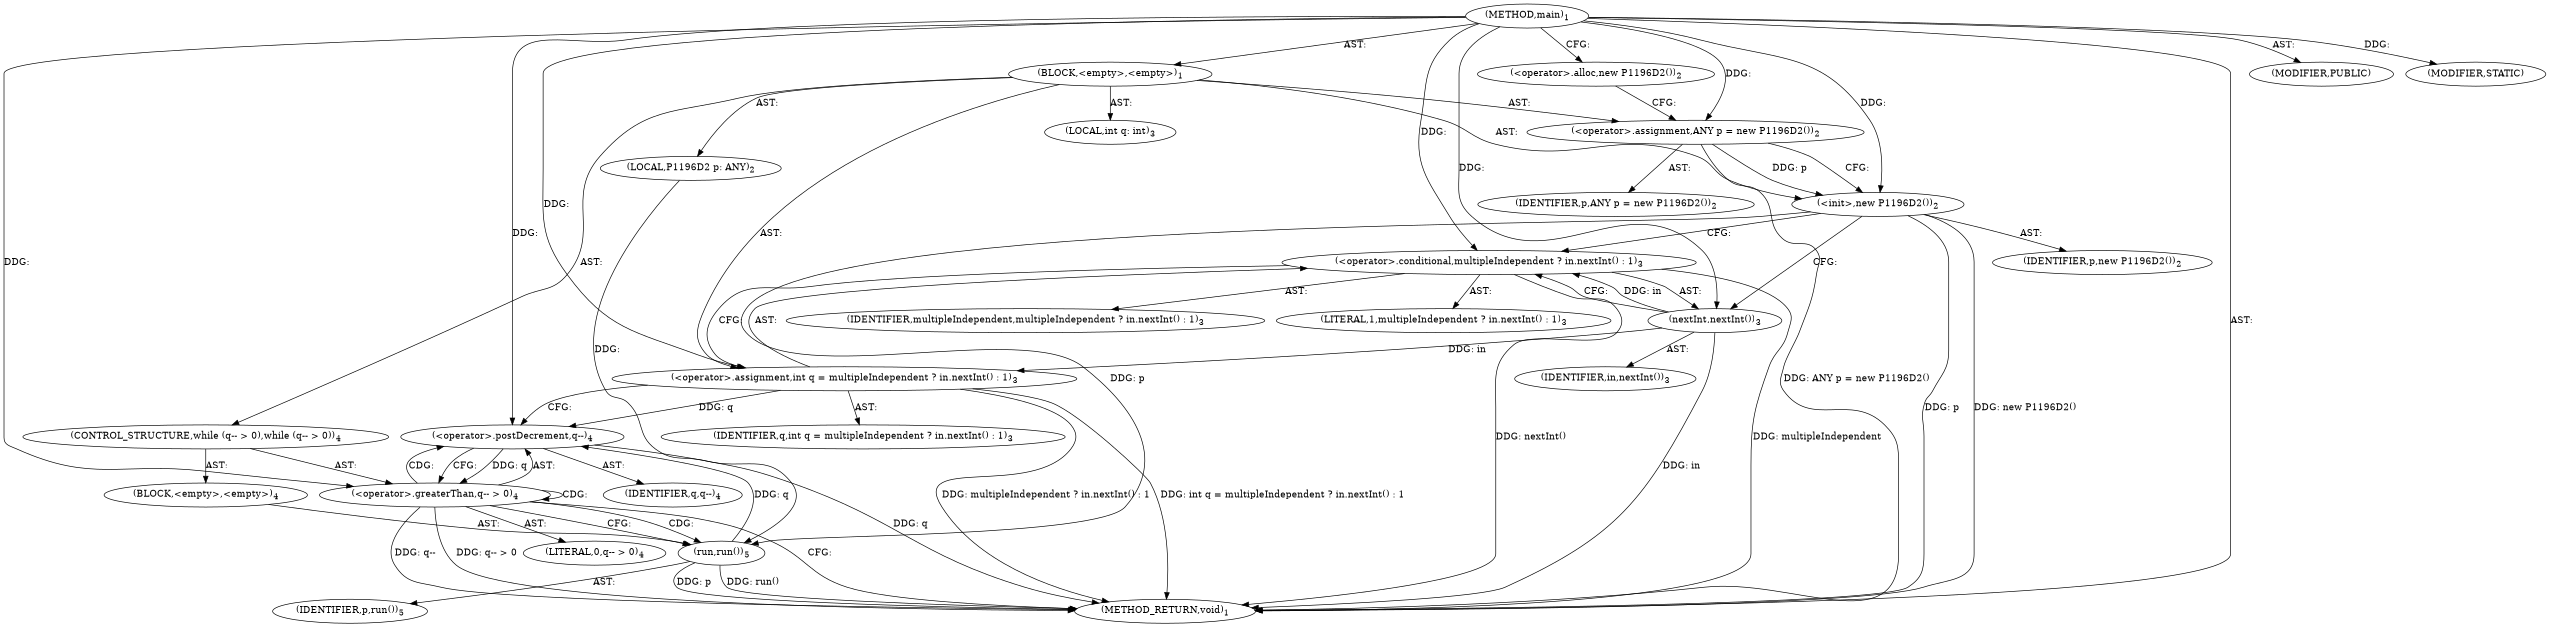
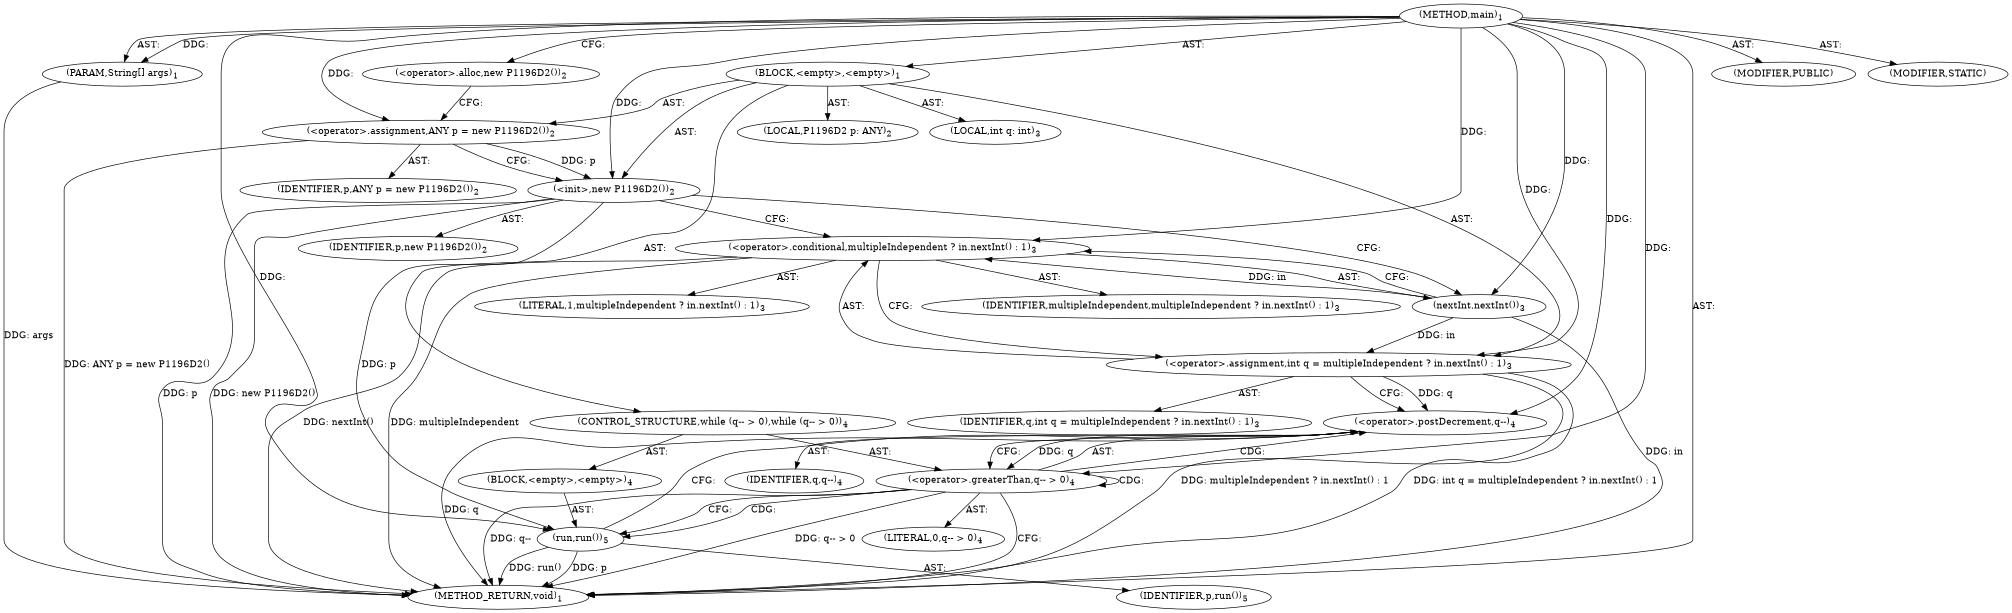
(2379, 45) -> (1832, 45)
none -> (122, 74)
(1605, 379) -> none
(633, 409) -> (434, 34)
(772, 495) -> (705, 481)
